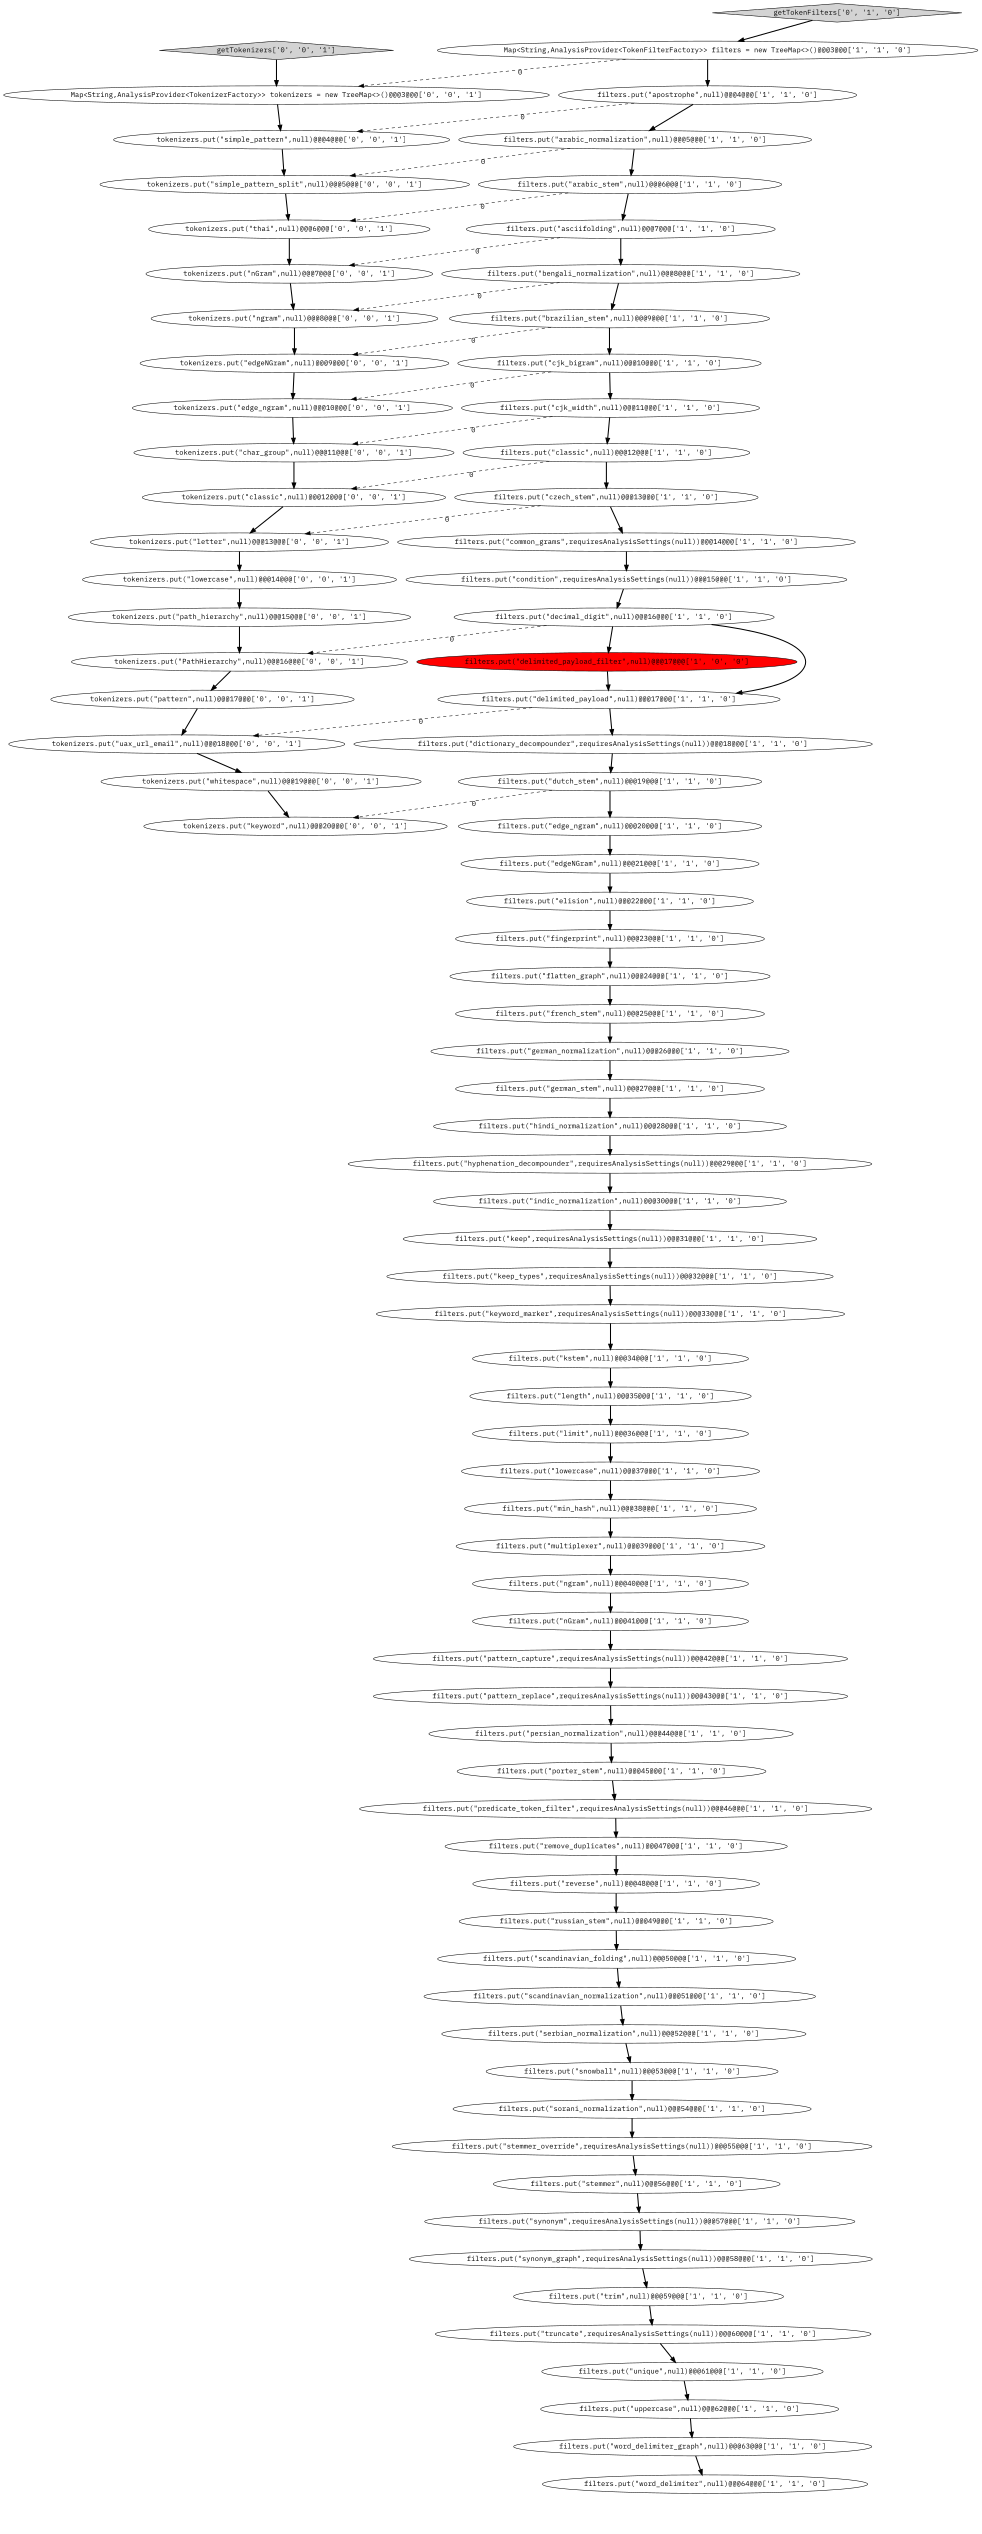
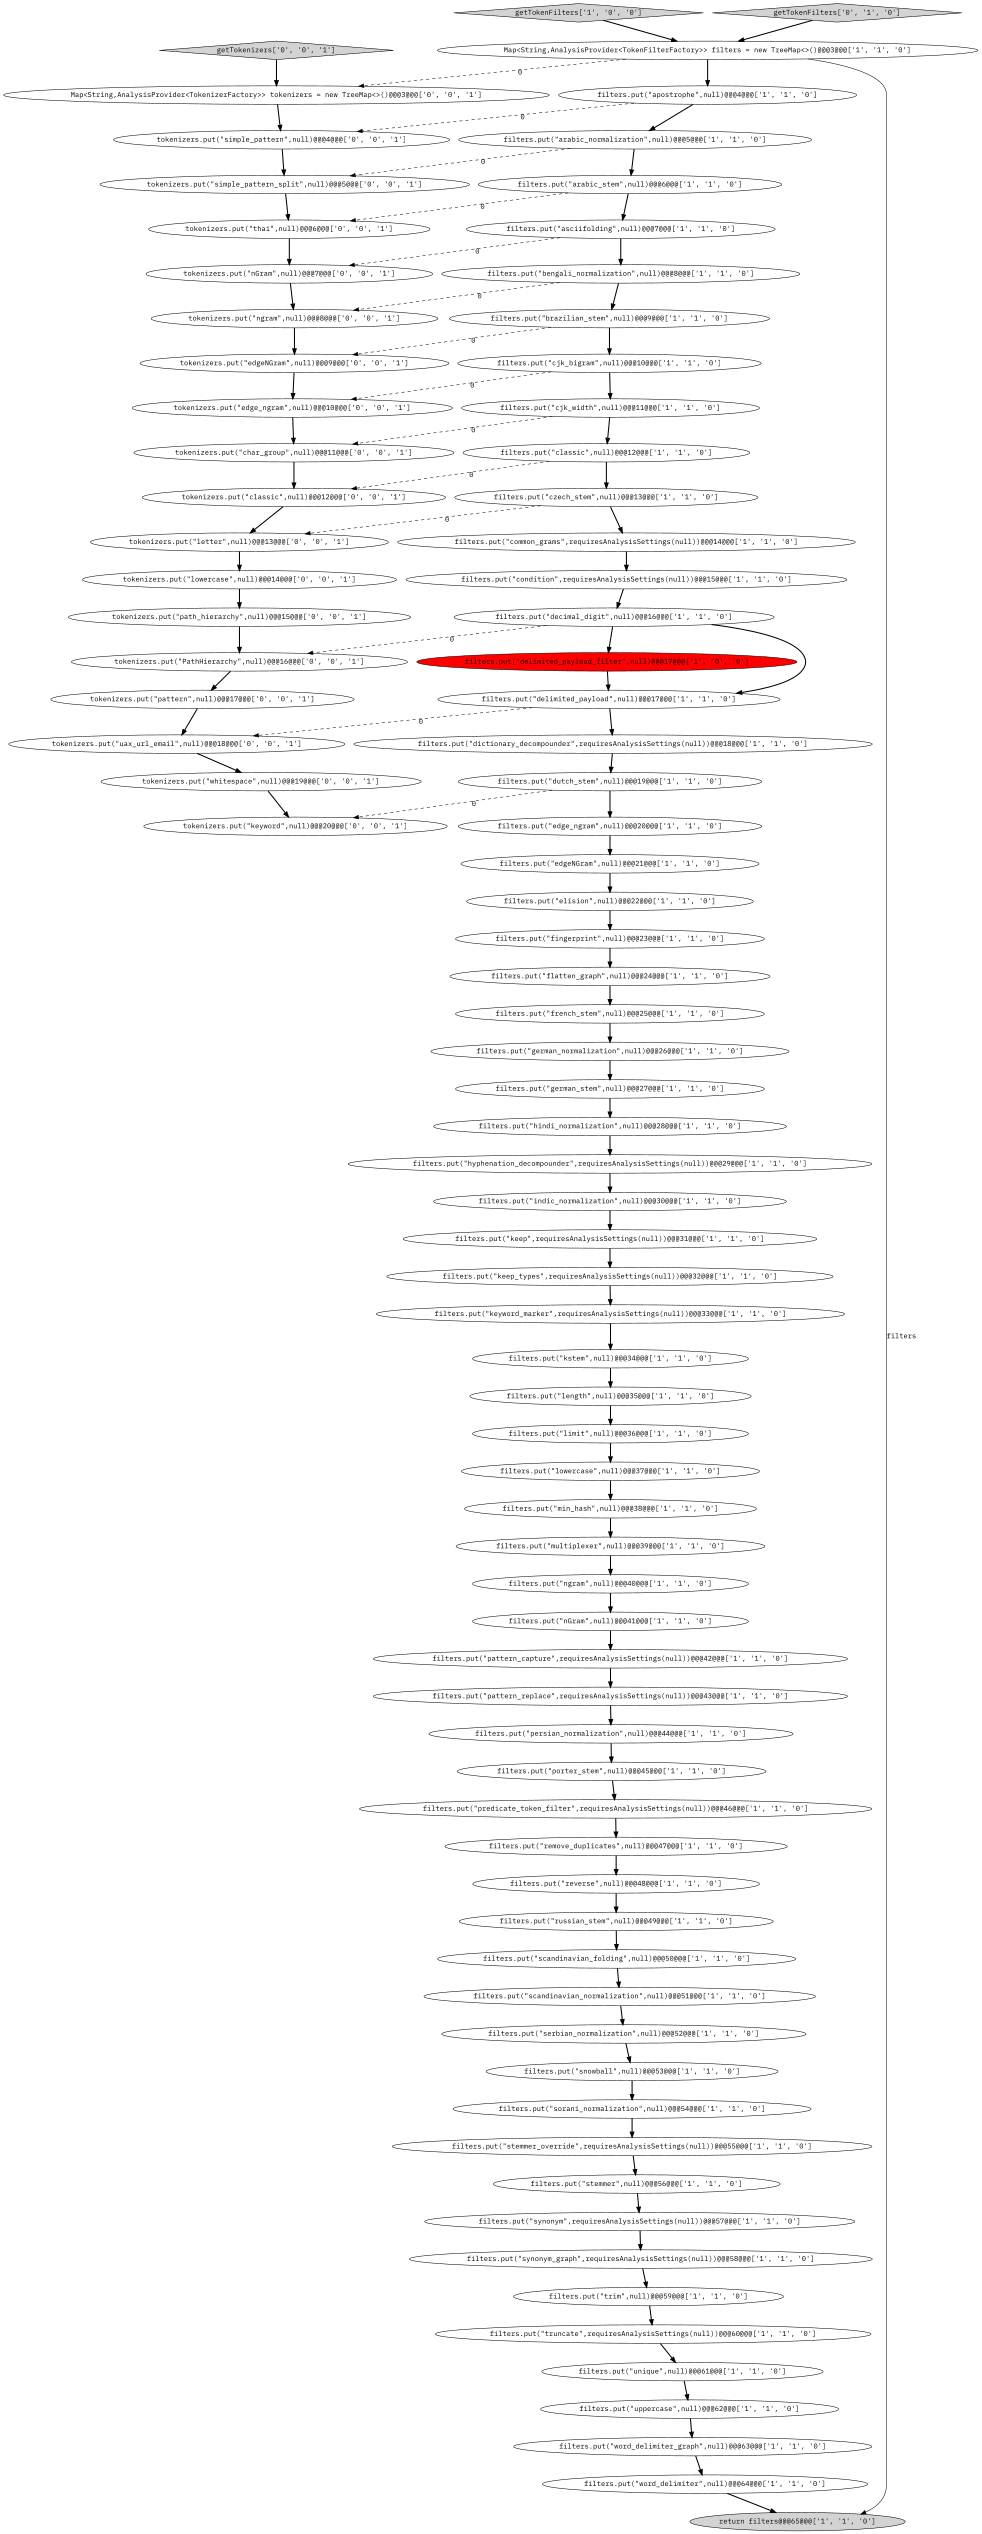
none -> (579, 13)
none -> (798, 2522)
